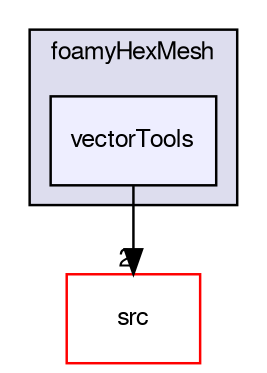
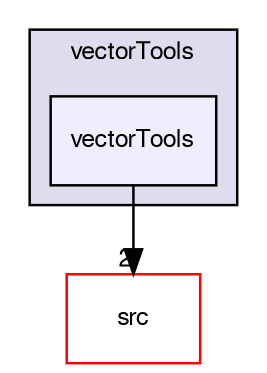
(133, 53) -> (133, 53)
